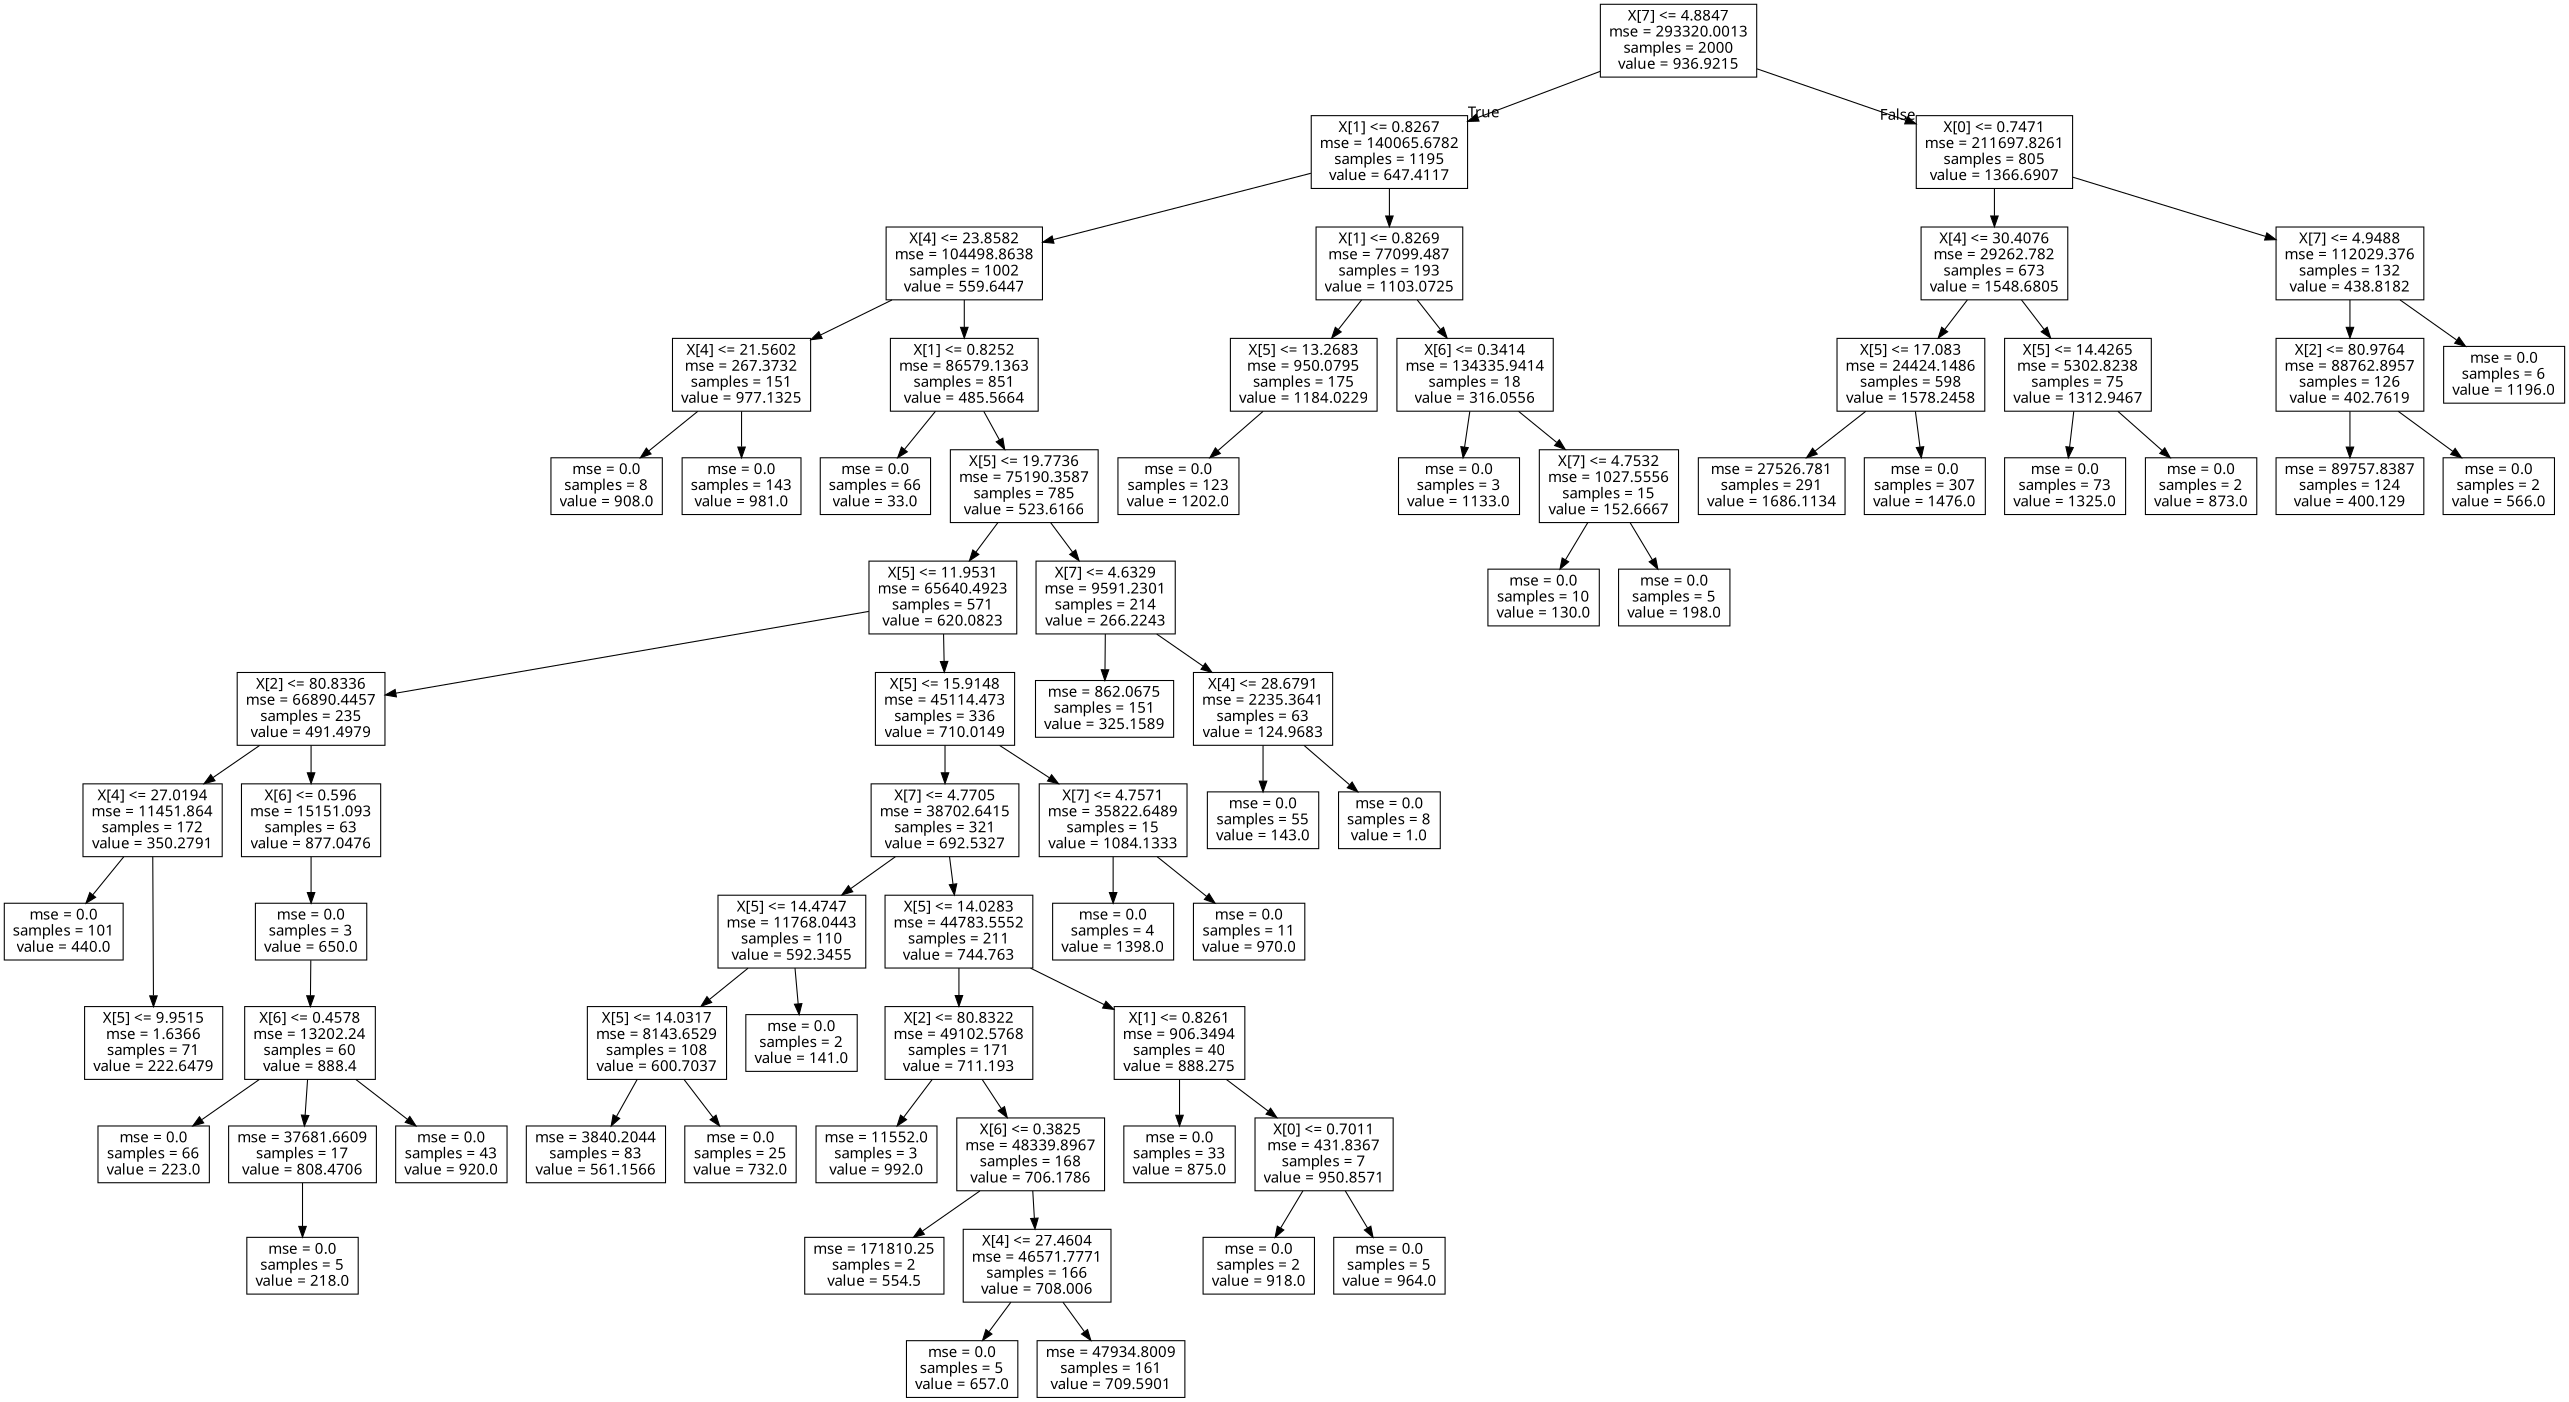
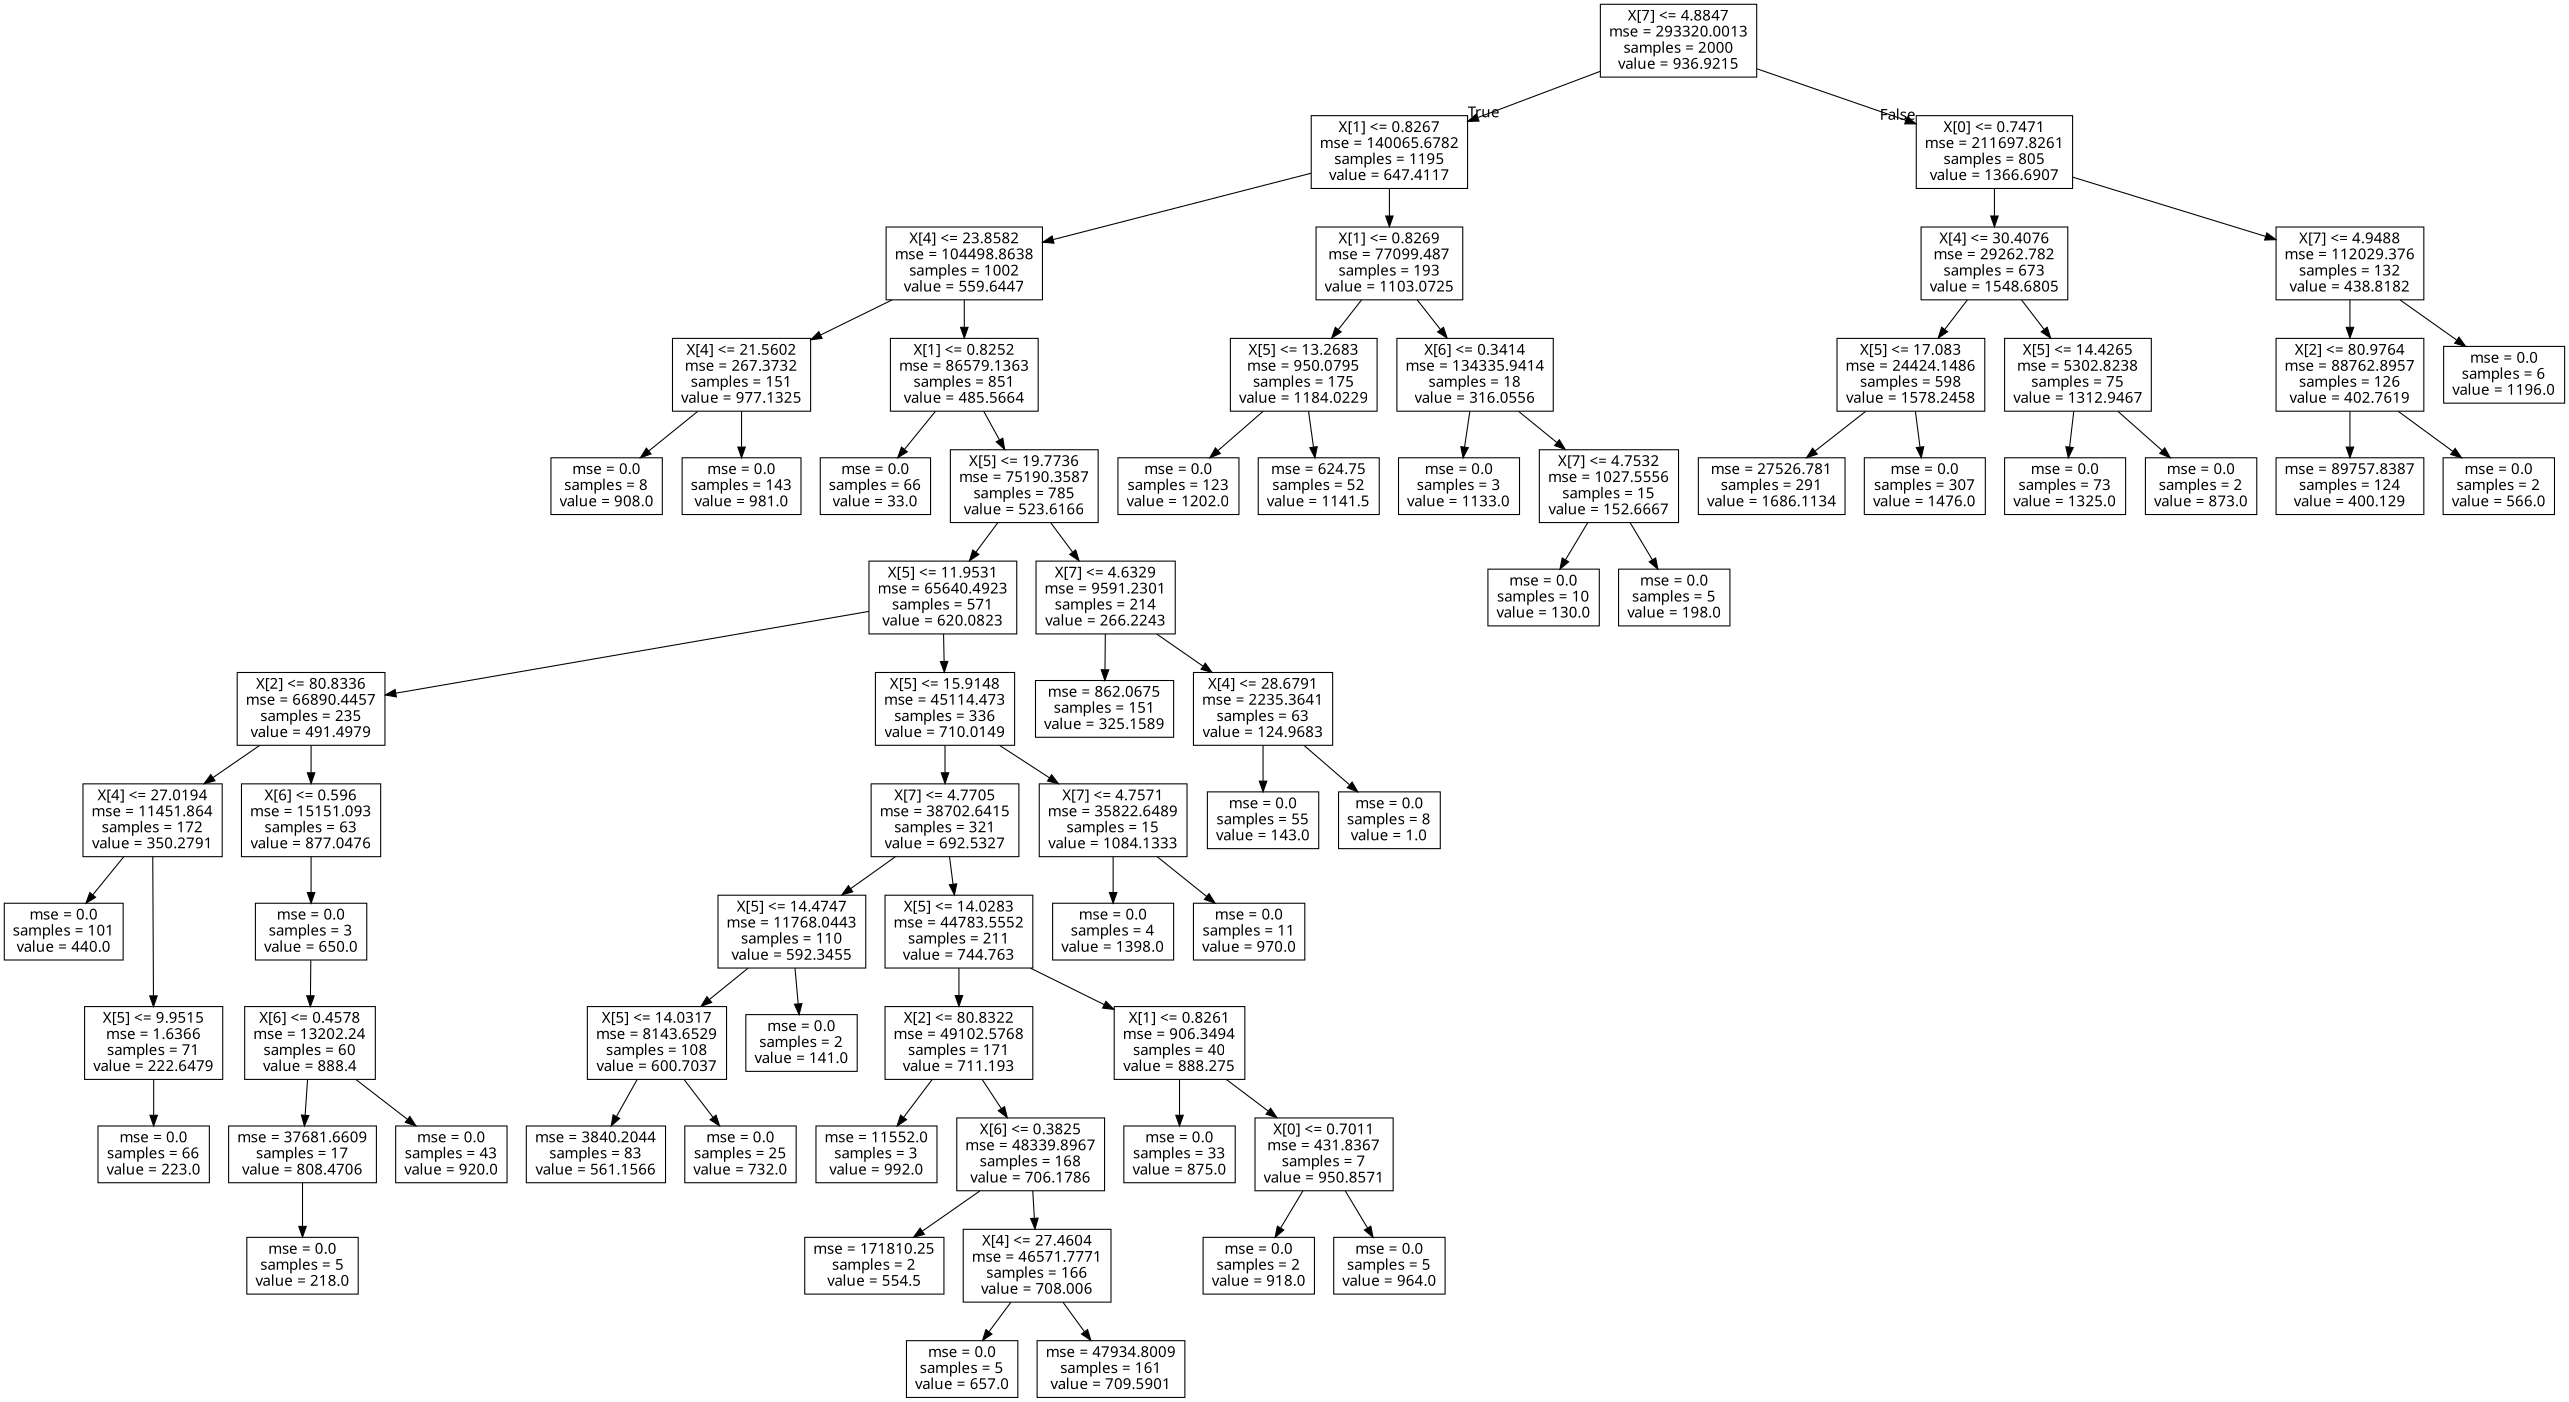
none -> (1319, 486)
(231, 1100) -> (154, 1097)
